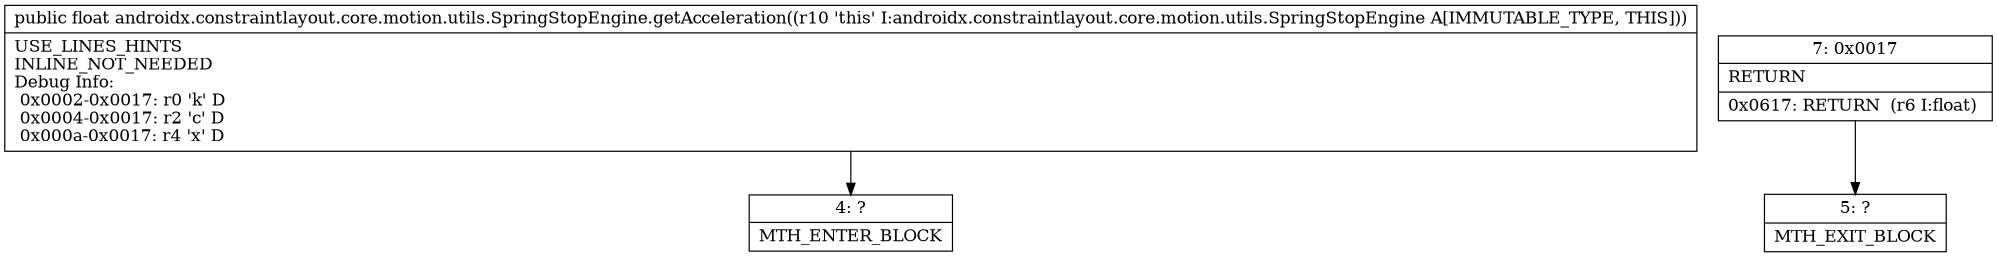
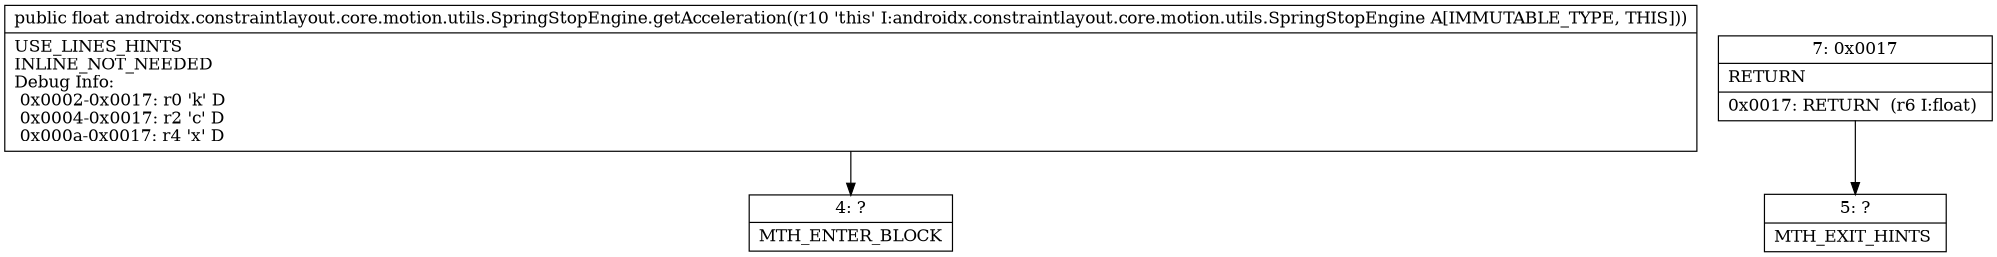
(1855, 106) -> (1855, 106)
(1855, 237) -> (1853, 237)
